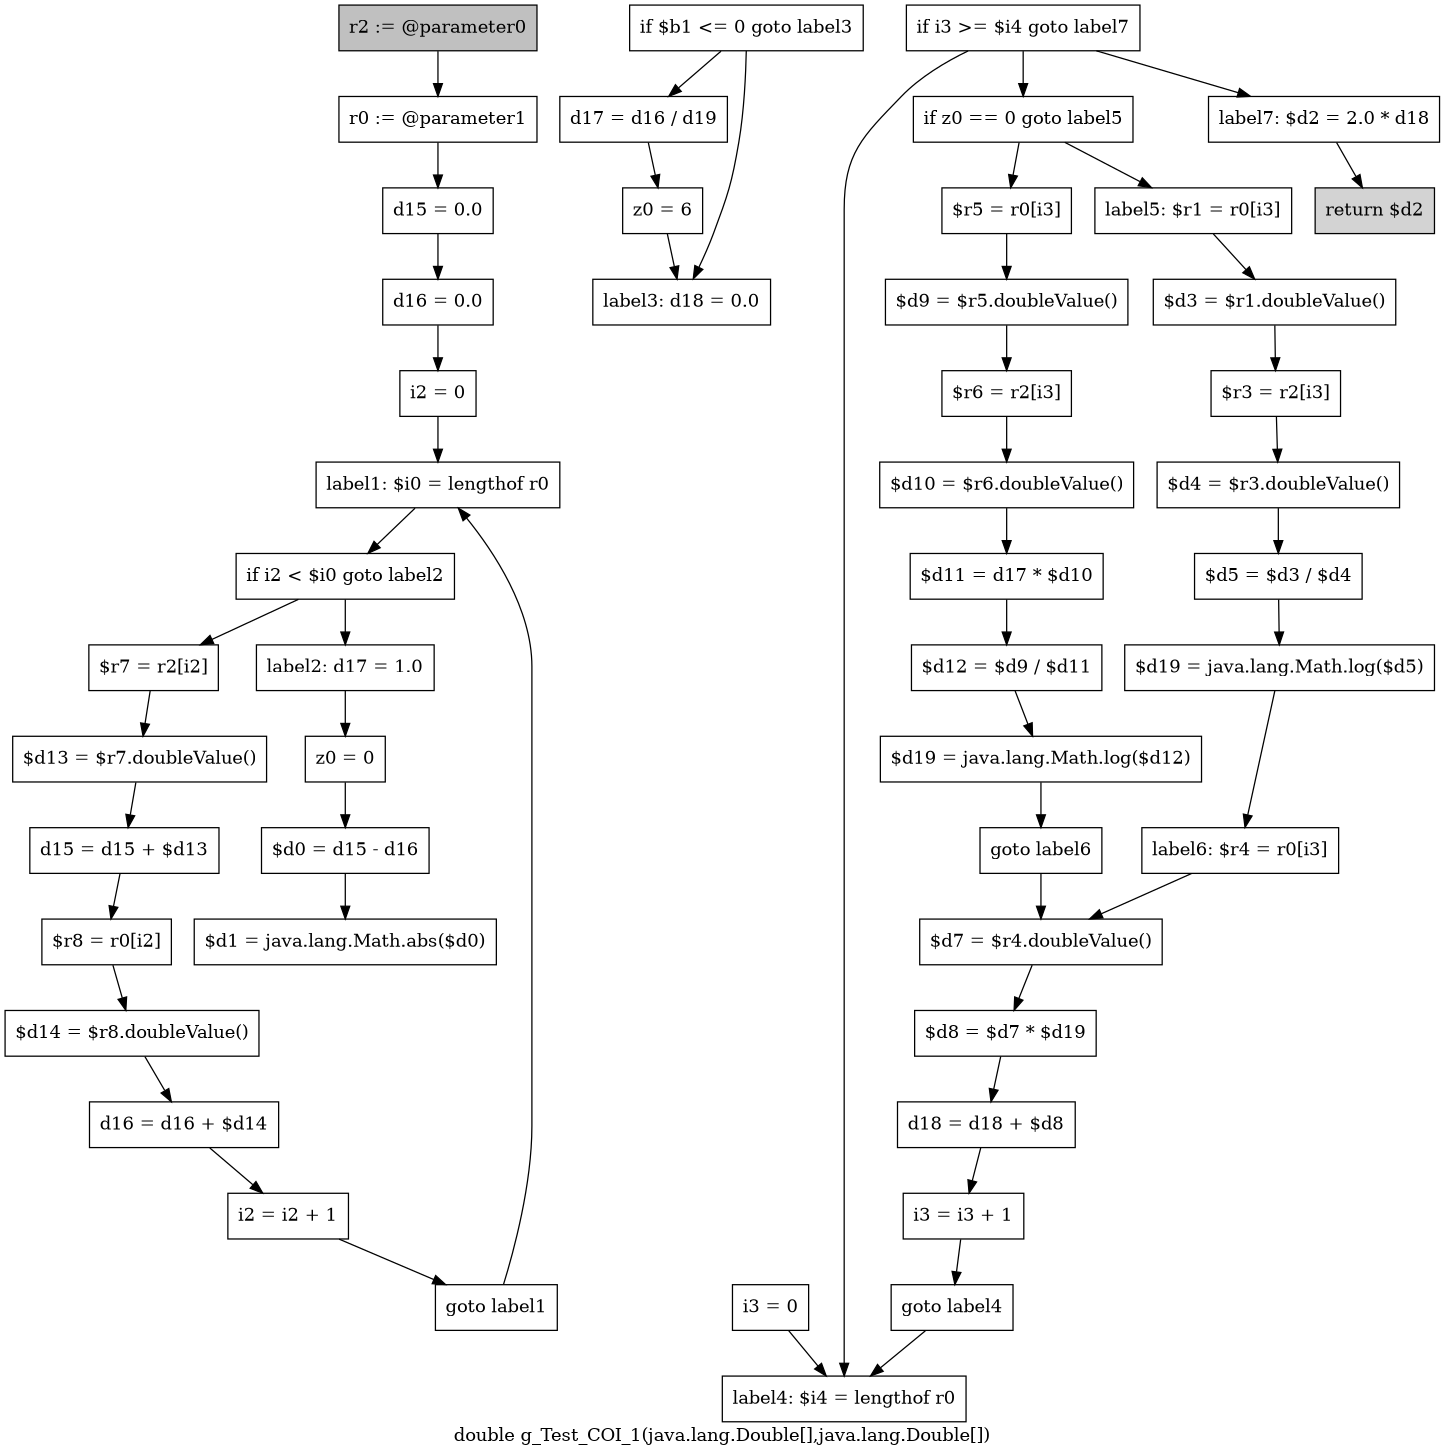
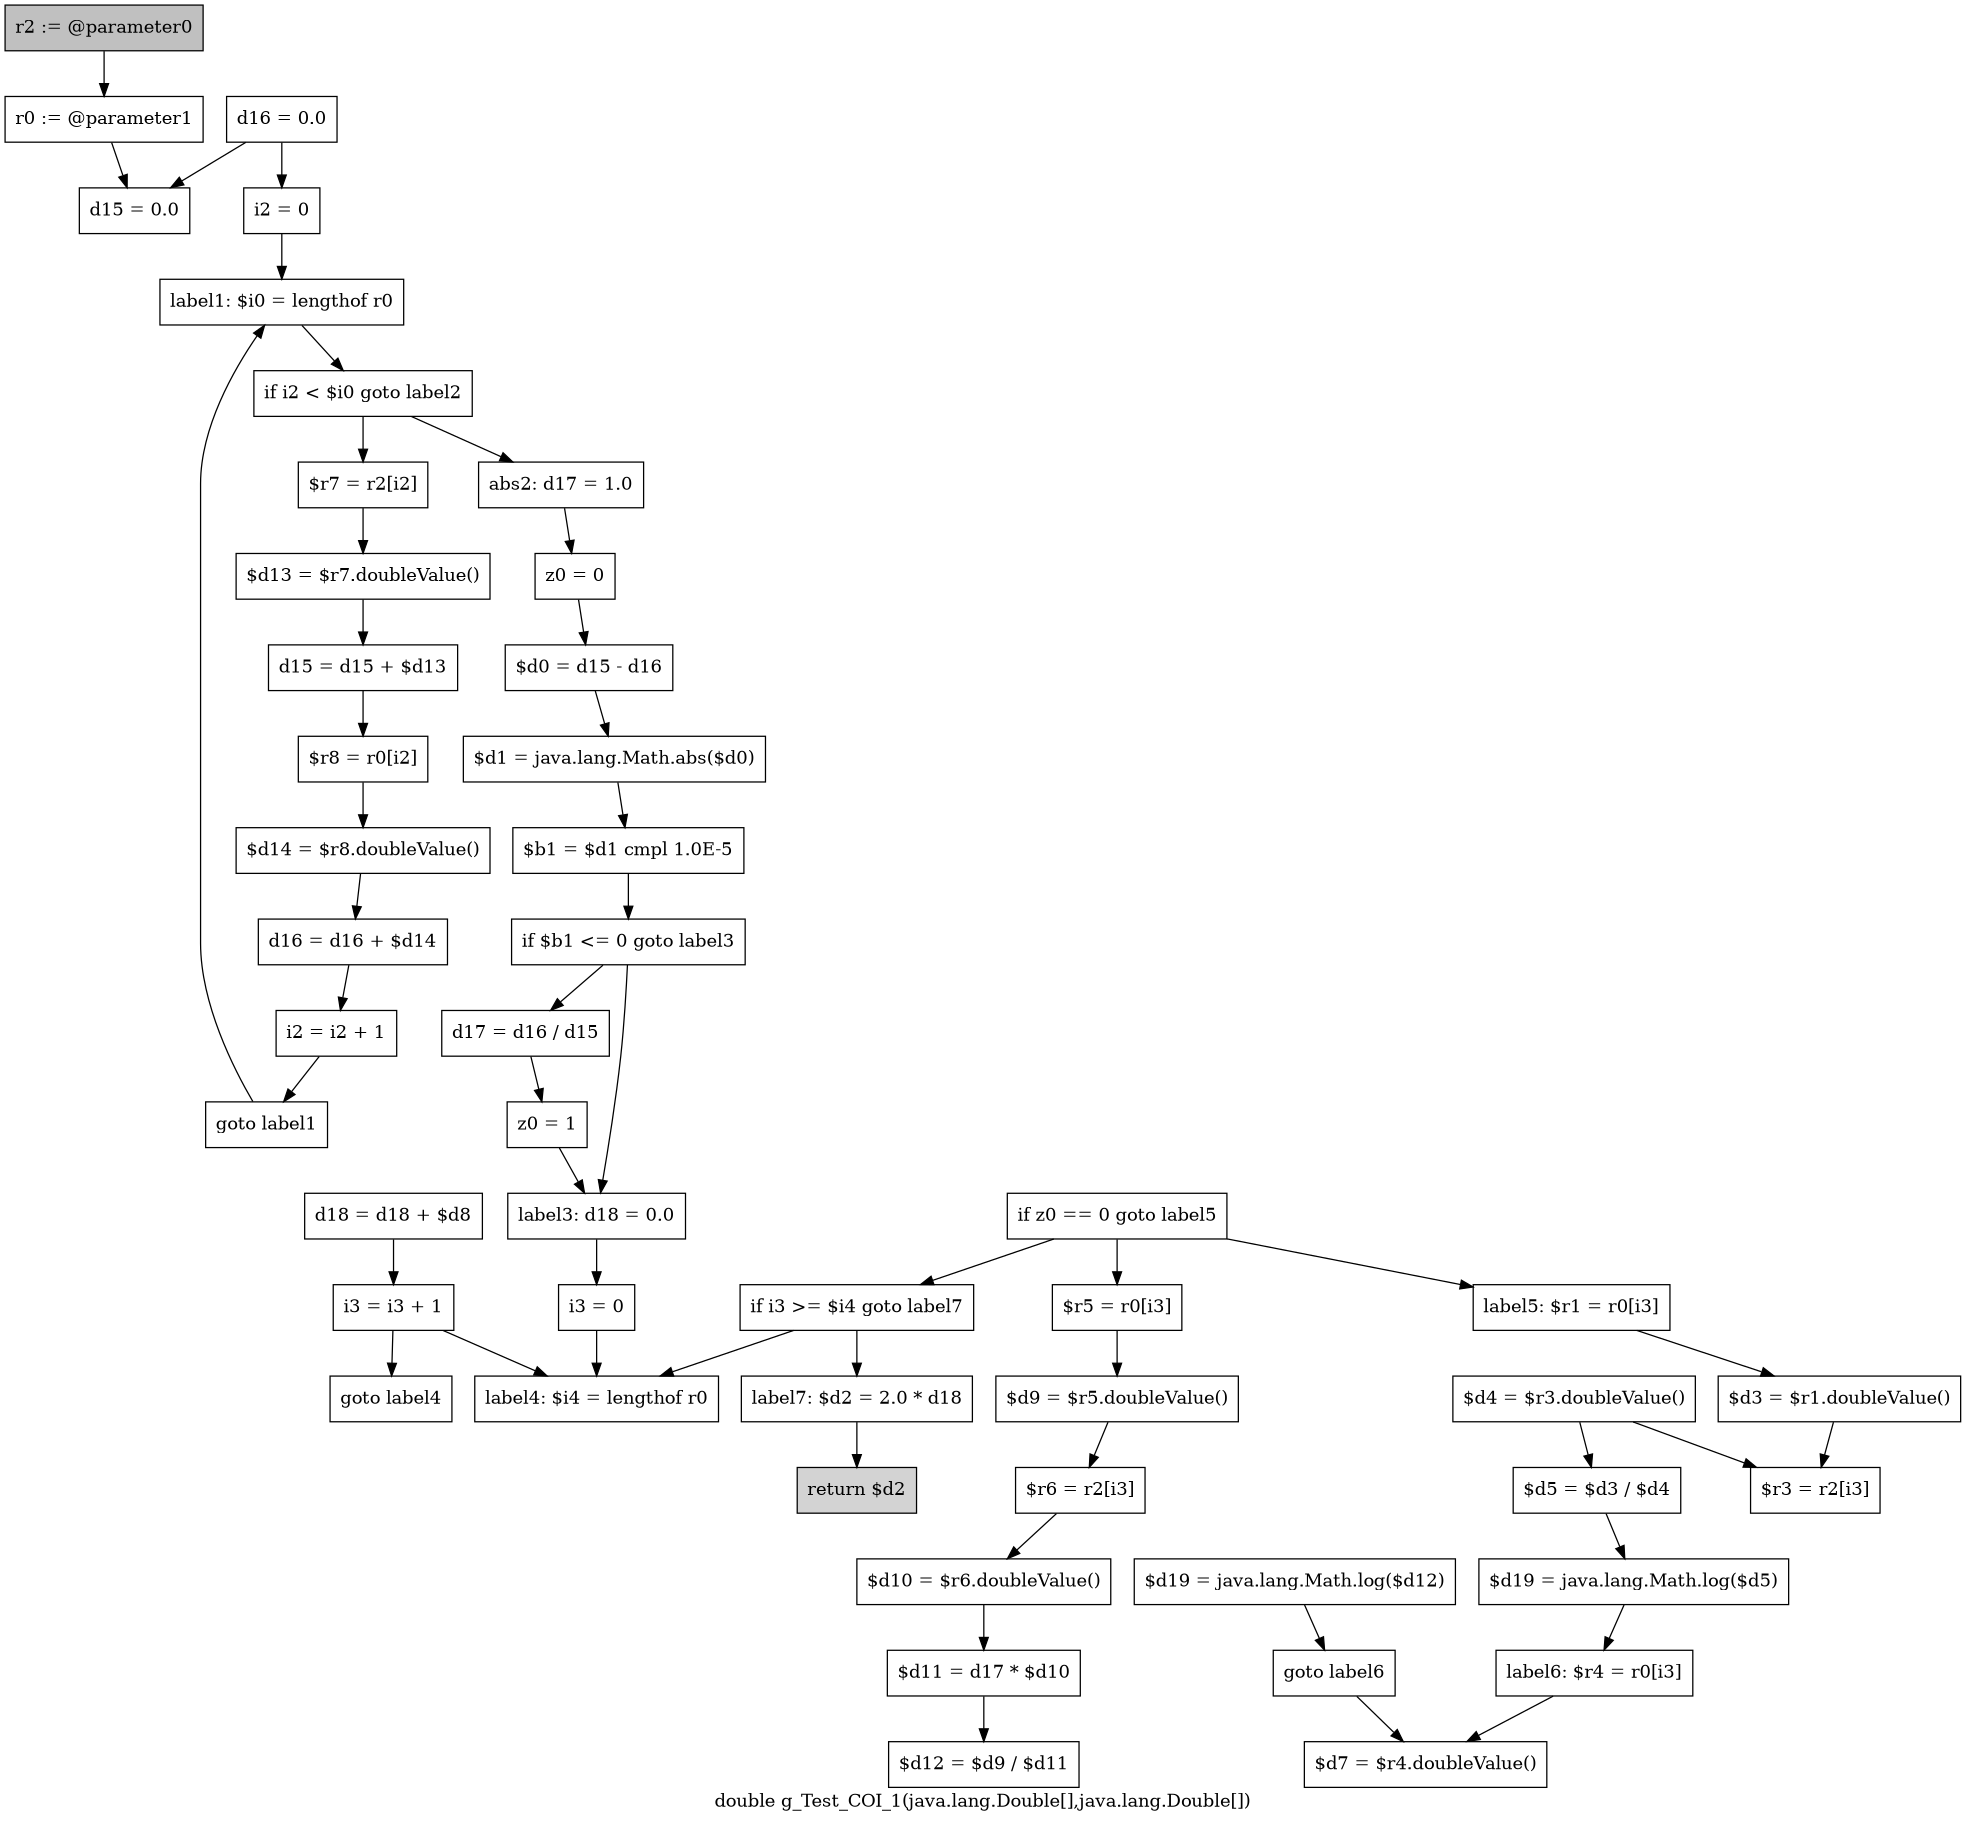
(1023, 67) -> (993, 1260)
(644, 119) -> (526, 1033)
(663, 211) -> (547, 1125)
(438, 250) -> (214, 162)
(1277, 433) -> (1689, 1442)
(345, 668) -> (561, 485)
(1022, 708) -> none
none -> (628, 851)
(1005, 1033) -> none
none -> (597, 1256)
(903, 1349) -> (489, 1351)
